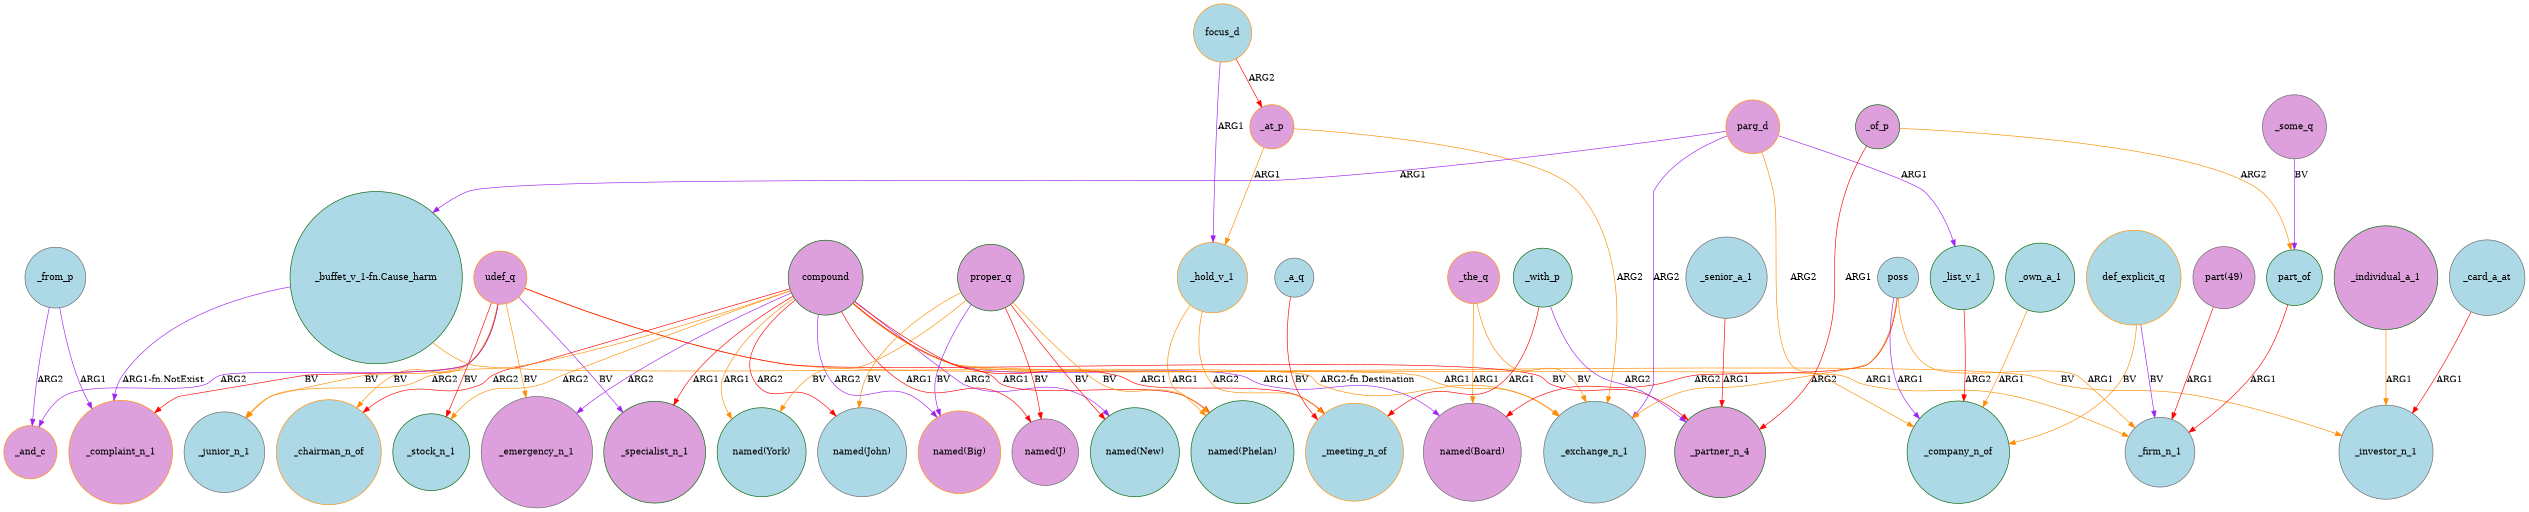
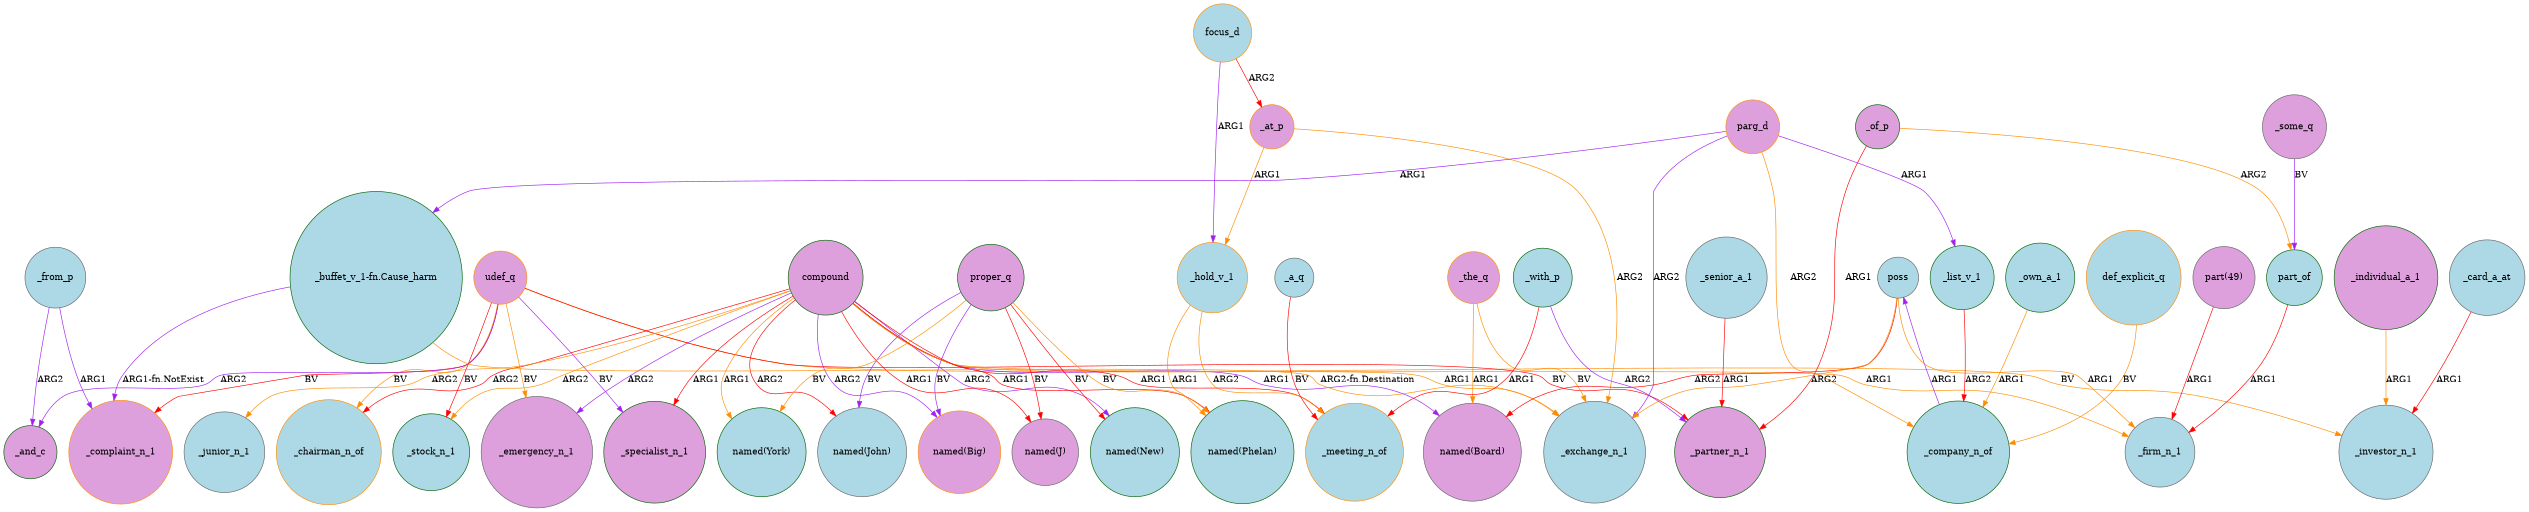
(904, 331) -> (904, 331)
(1891, 359) -> (1921, 354)
(2147, 368) -> none
(346, 379) -> none
(30, 452) -> (30, 452)
(1720, 452) -> (1720, 452)
